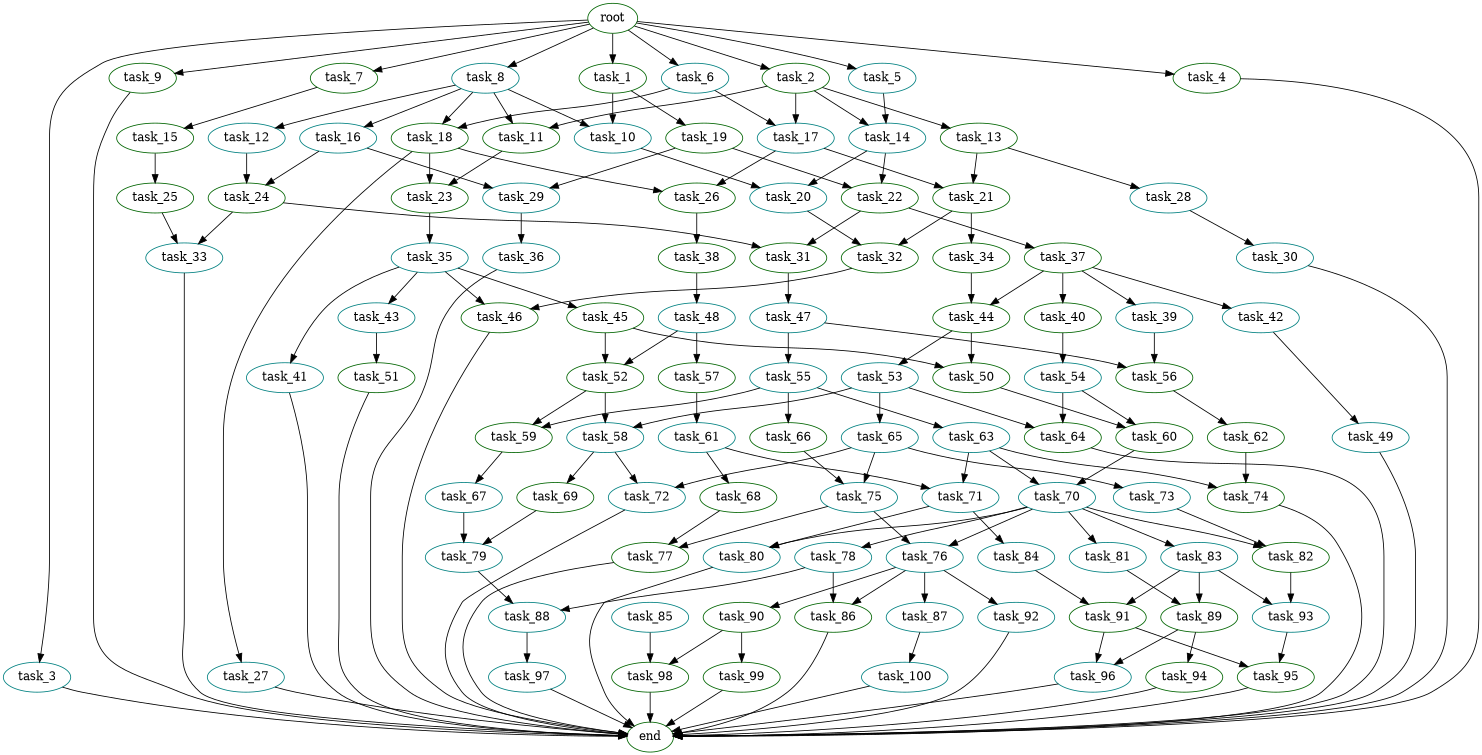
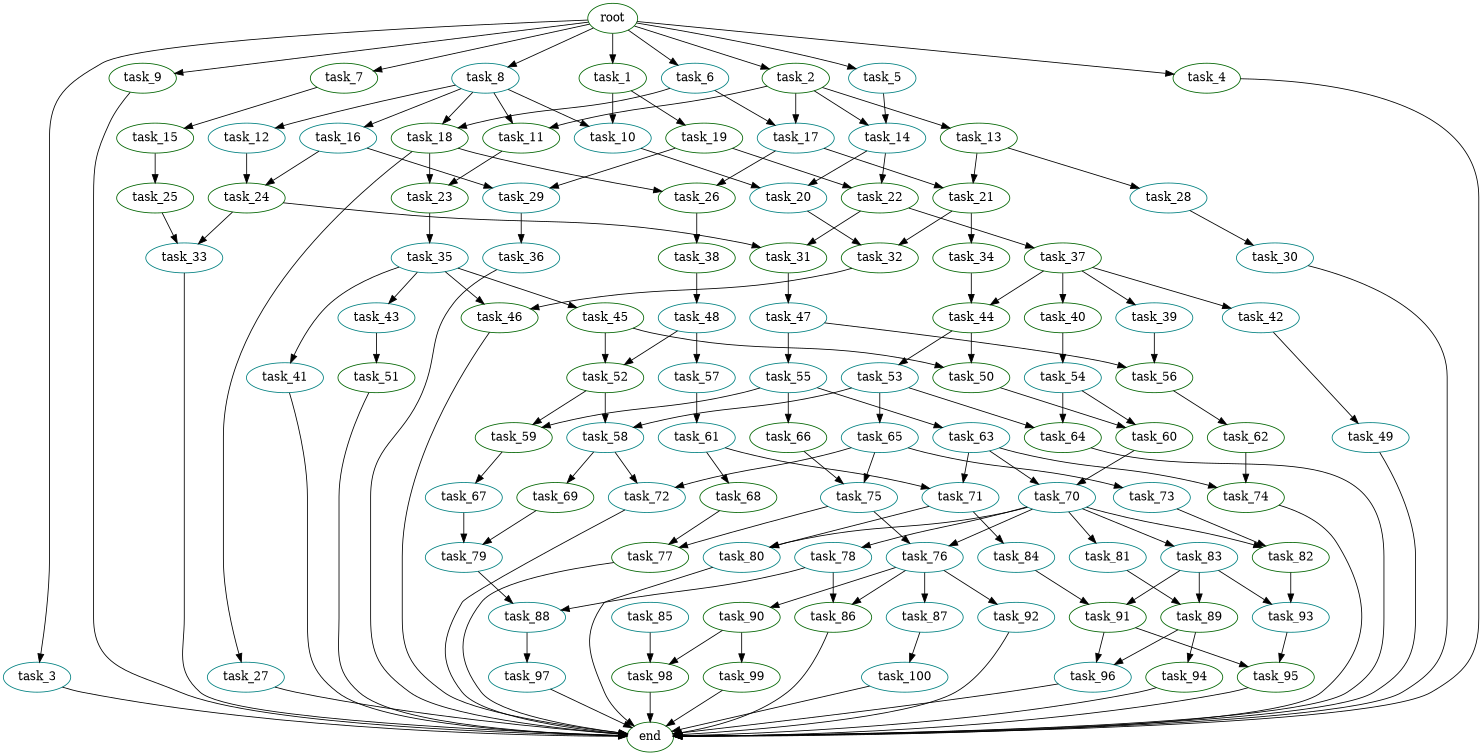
(697, 378) -> (697, 378)
